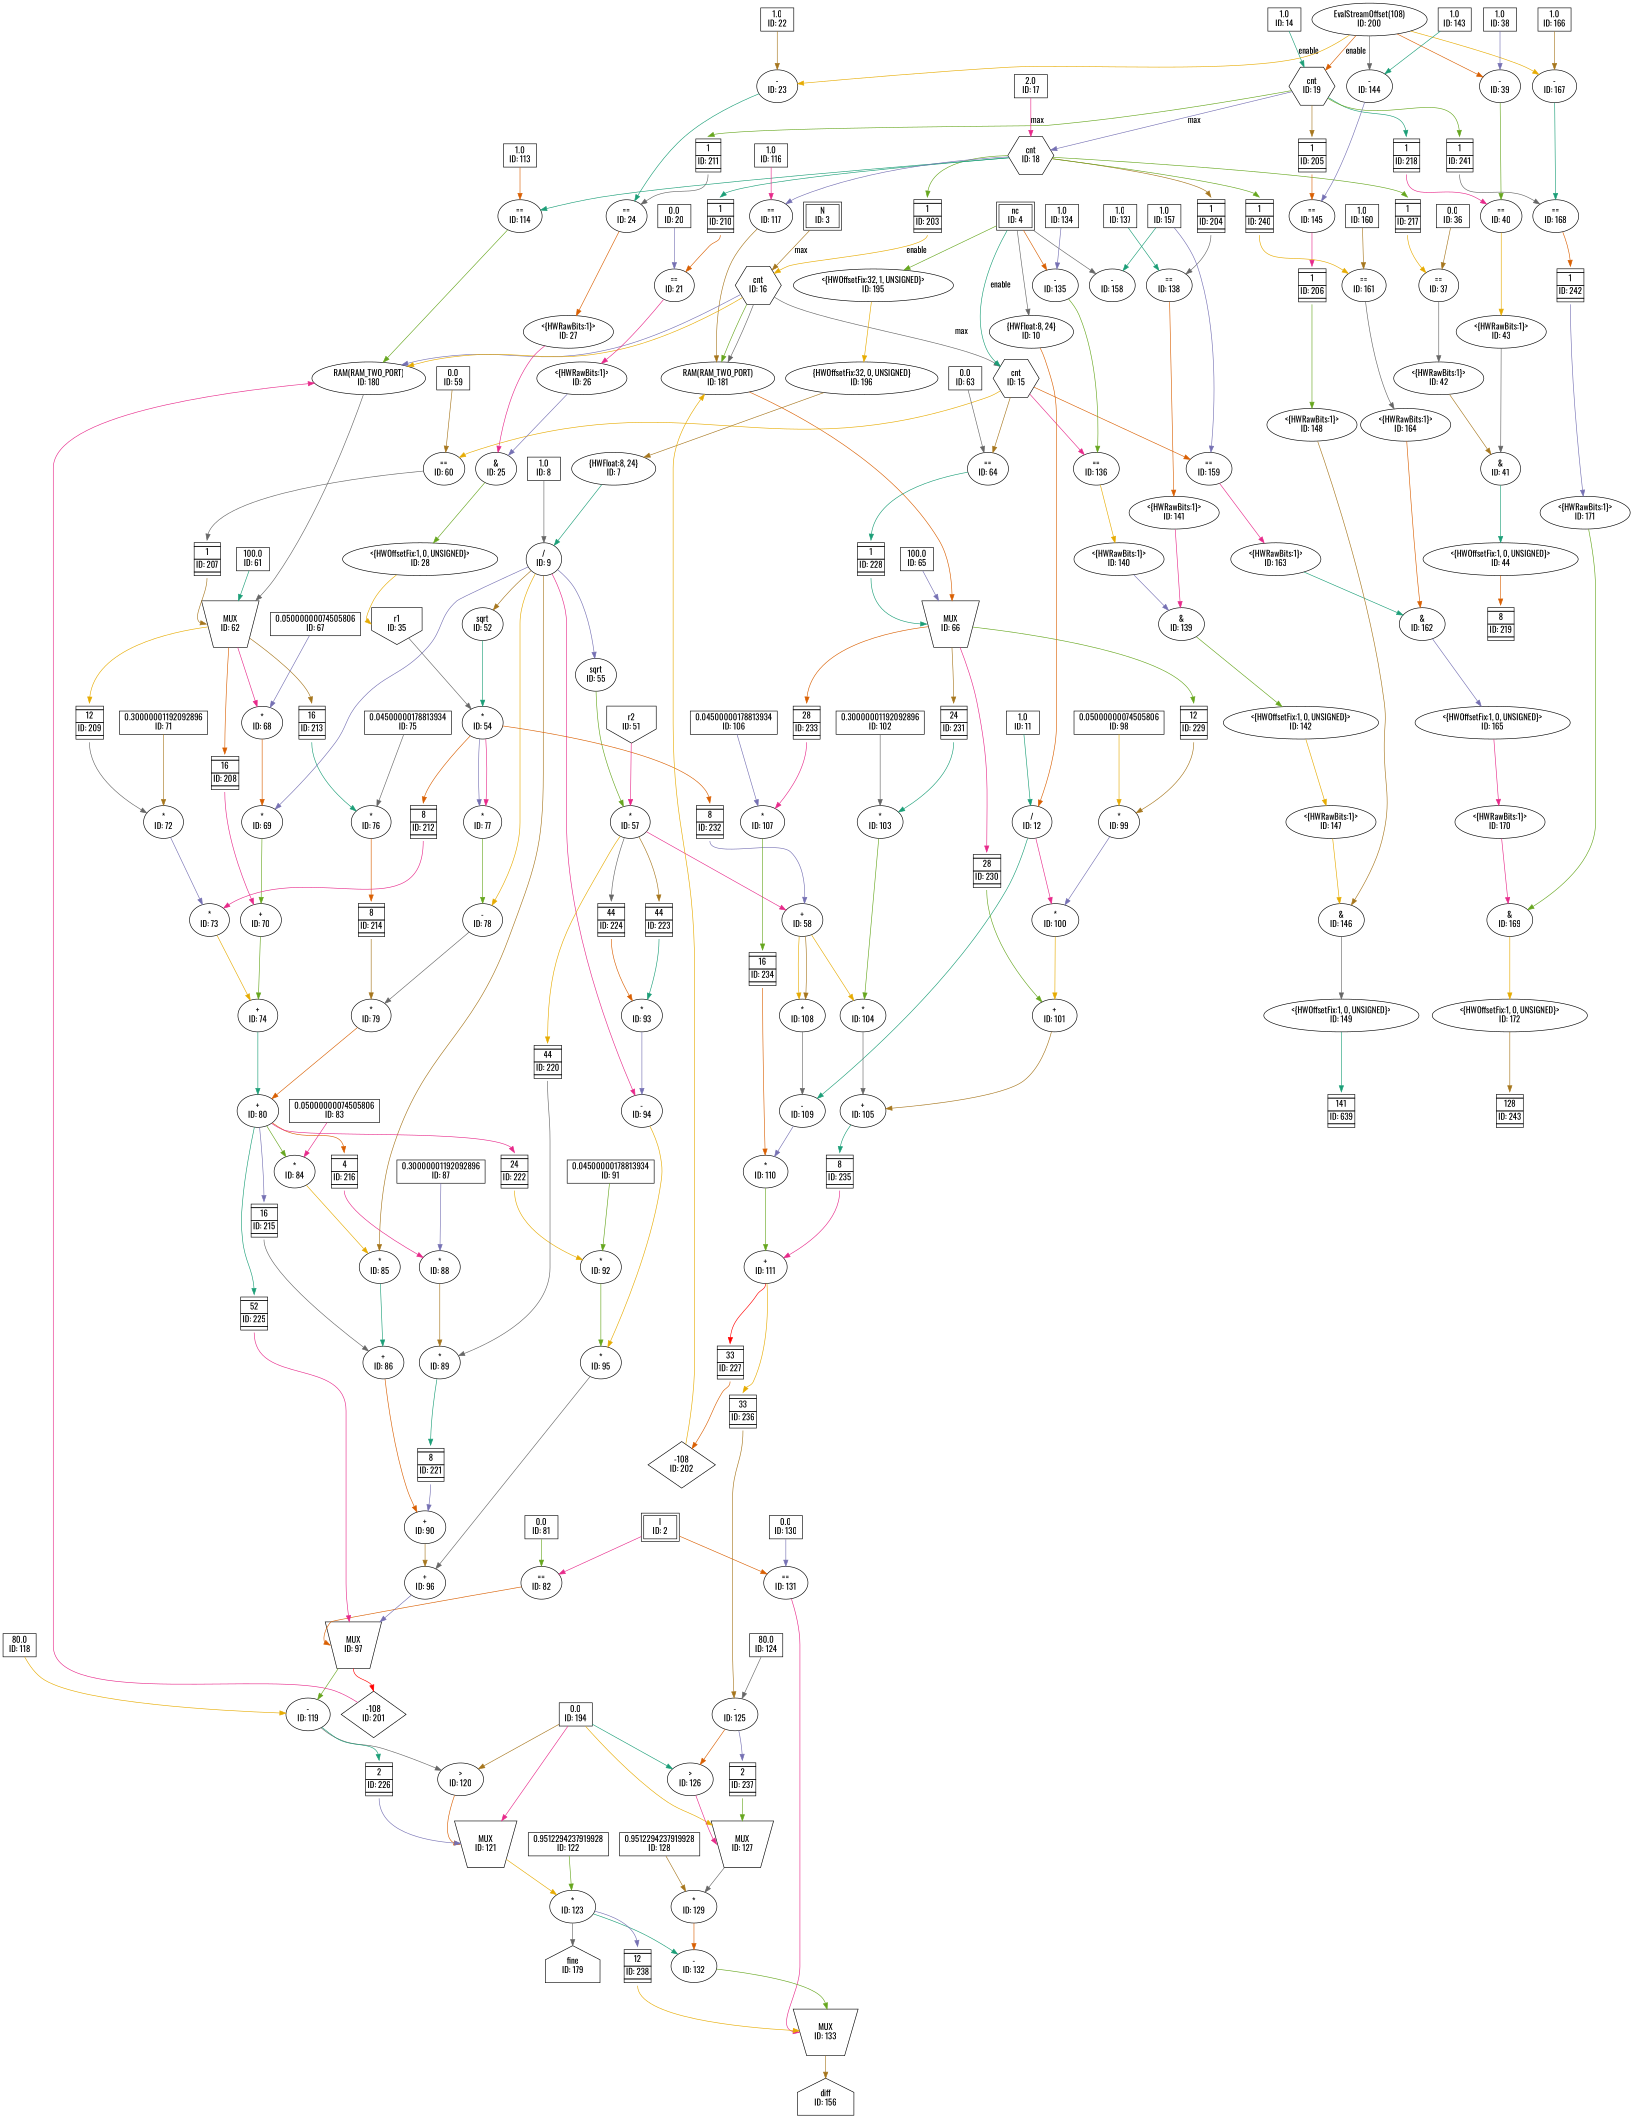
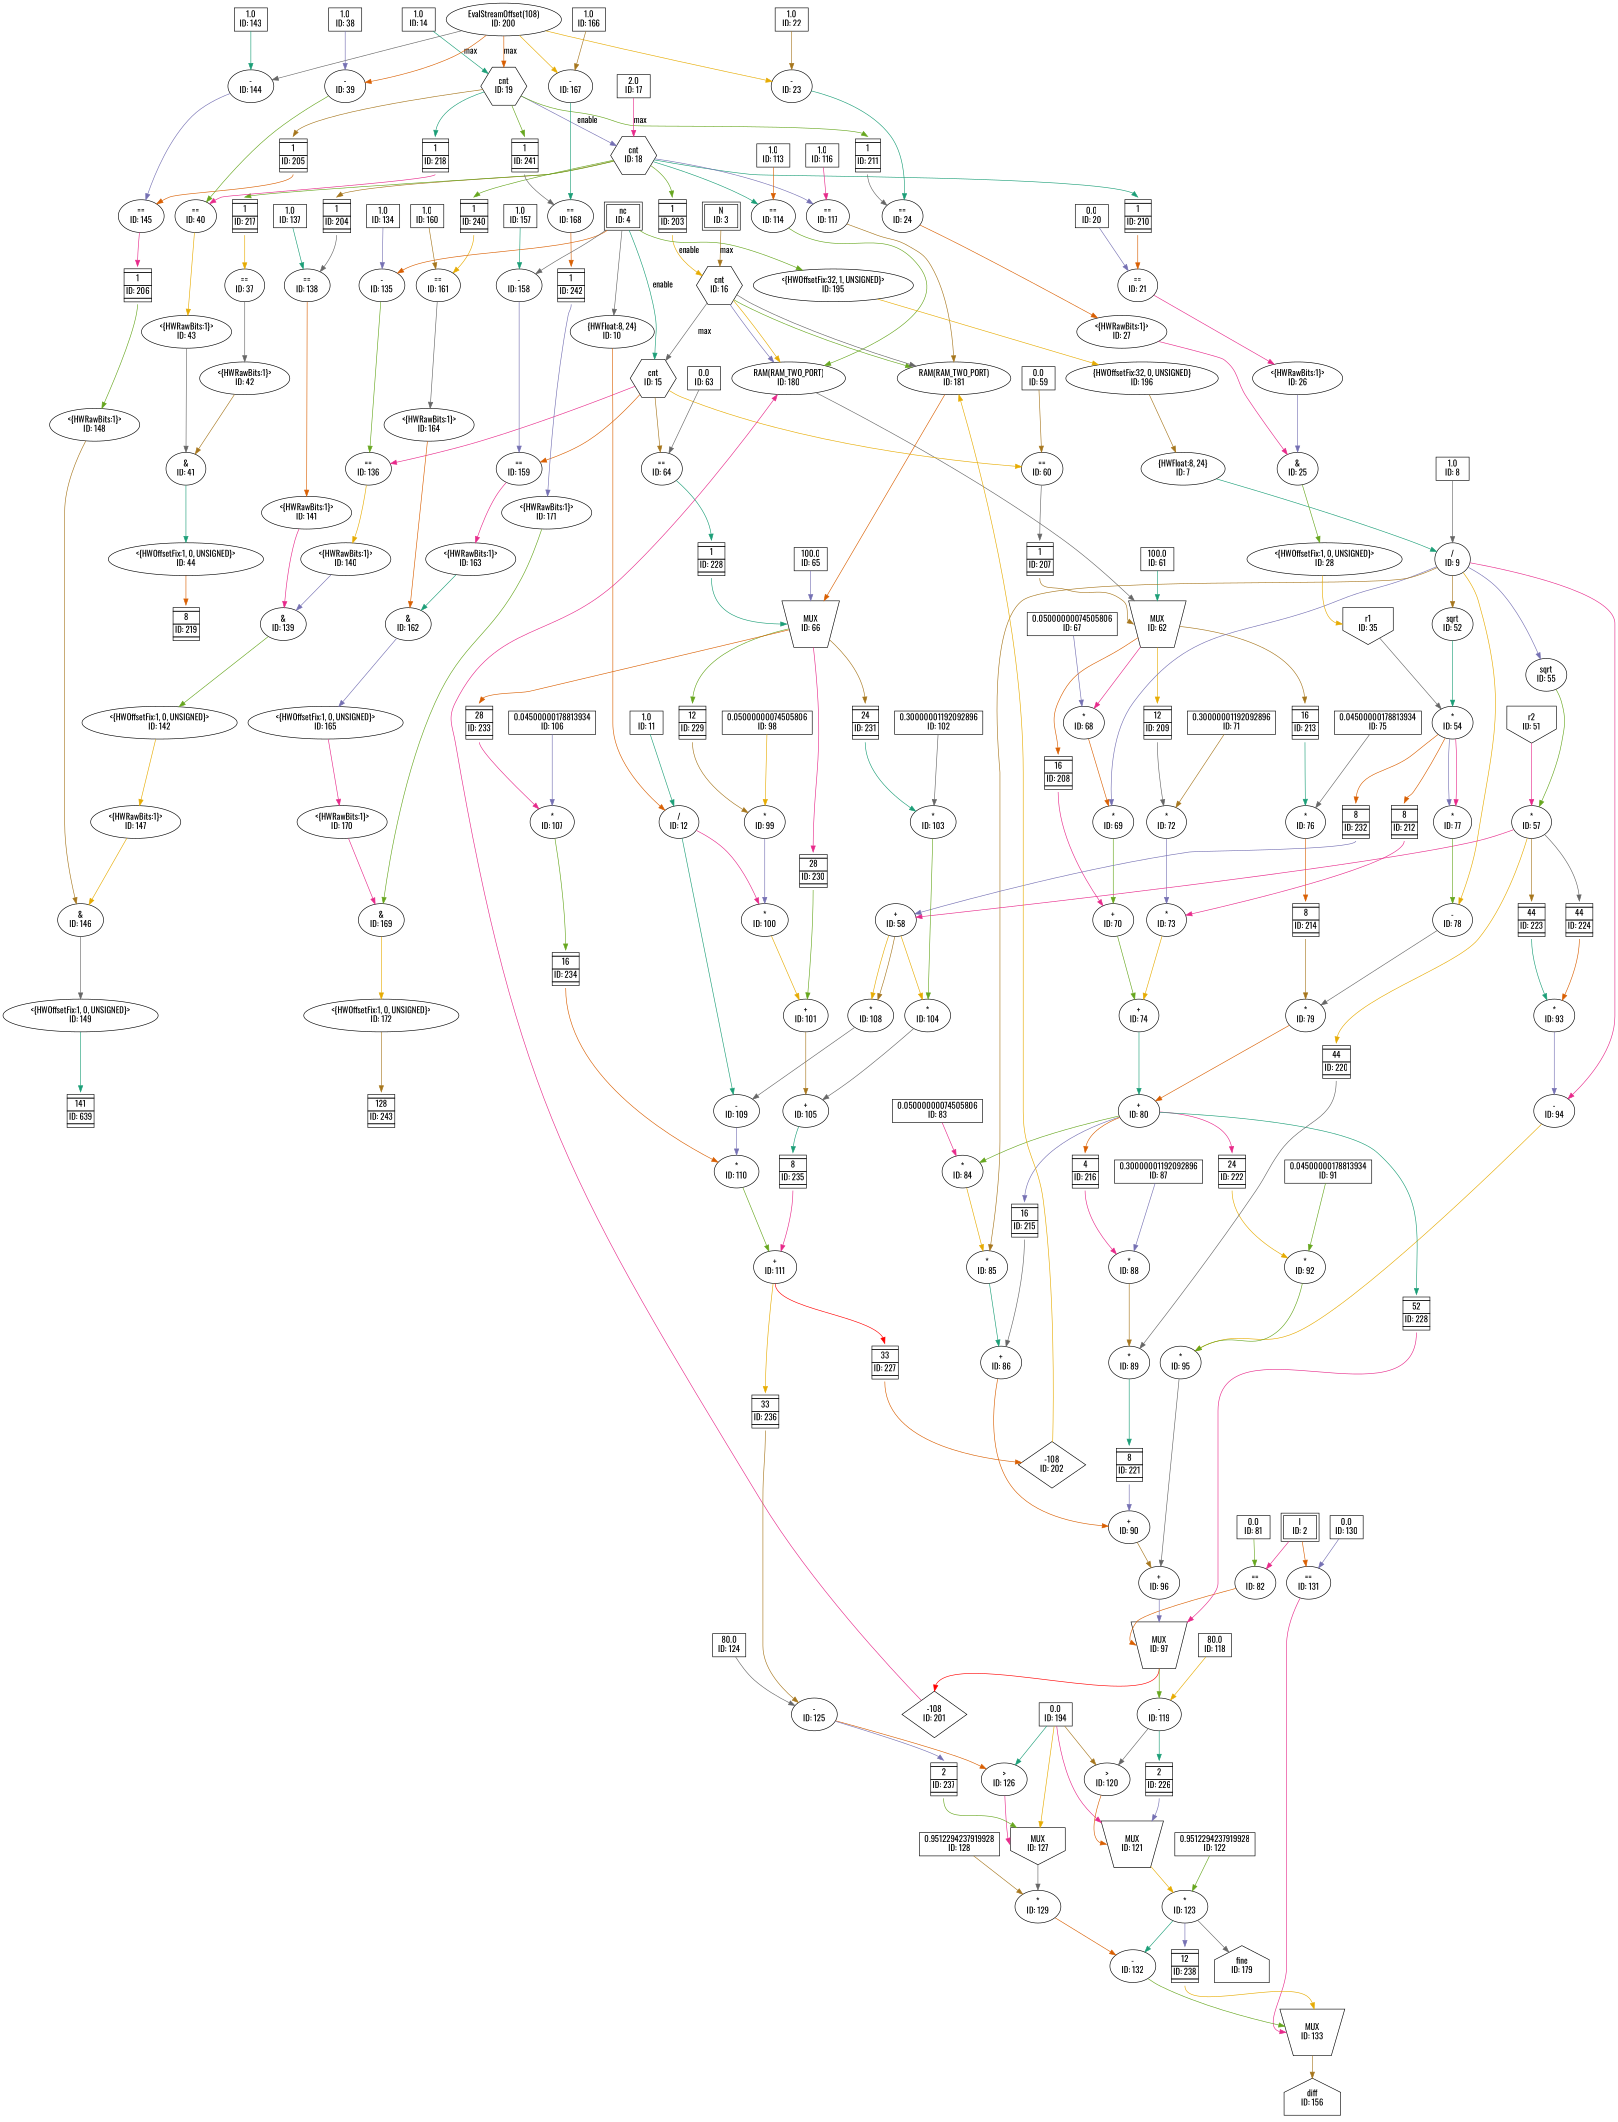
(1309, 52) -> (471, 52)
(1356, 52) -> (511, 52)
(1194, 121) -> (588, 121)
(1453, 216) -> none
(1211, 333) -> (519, 374)
(254, 1320) -> (1416, 1320)
(742, 1844) -> (1038, 1844)
